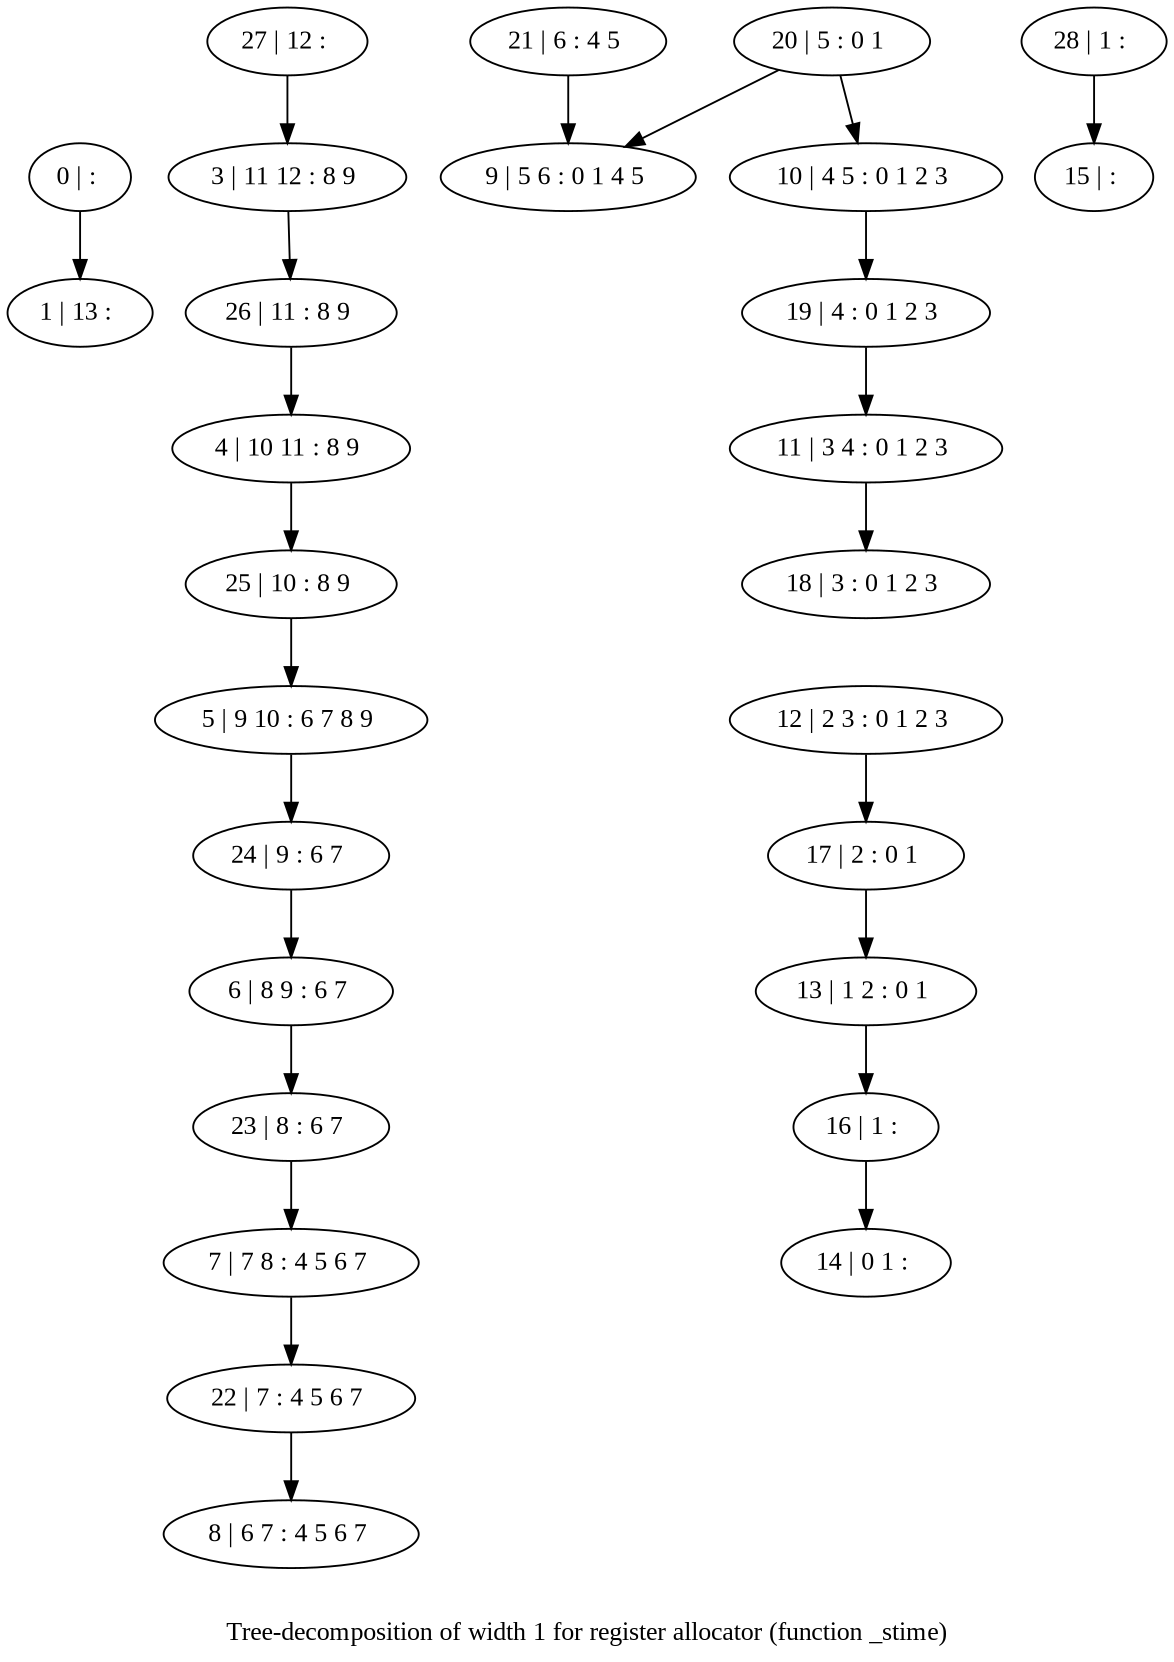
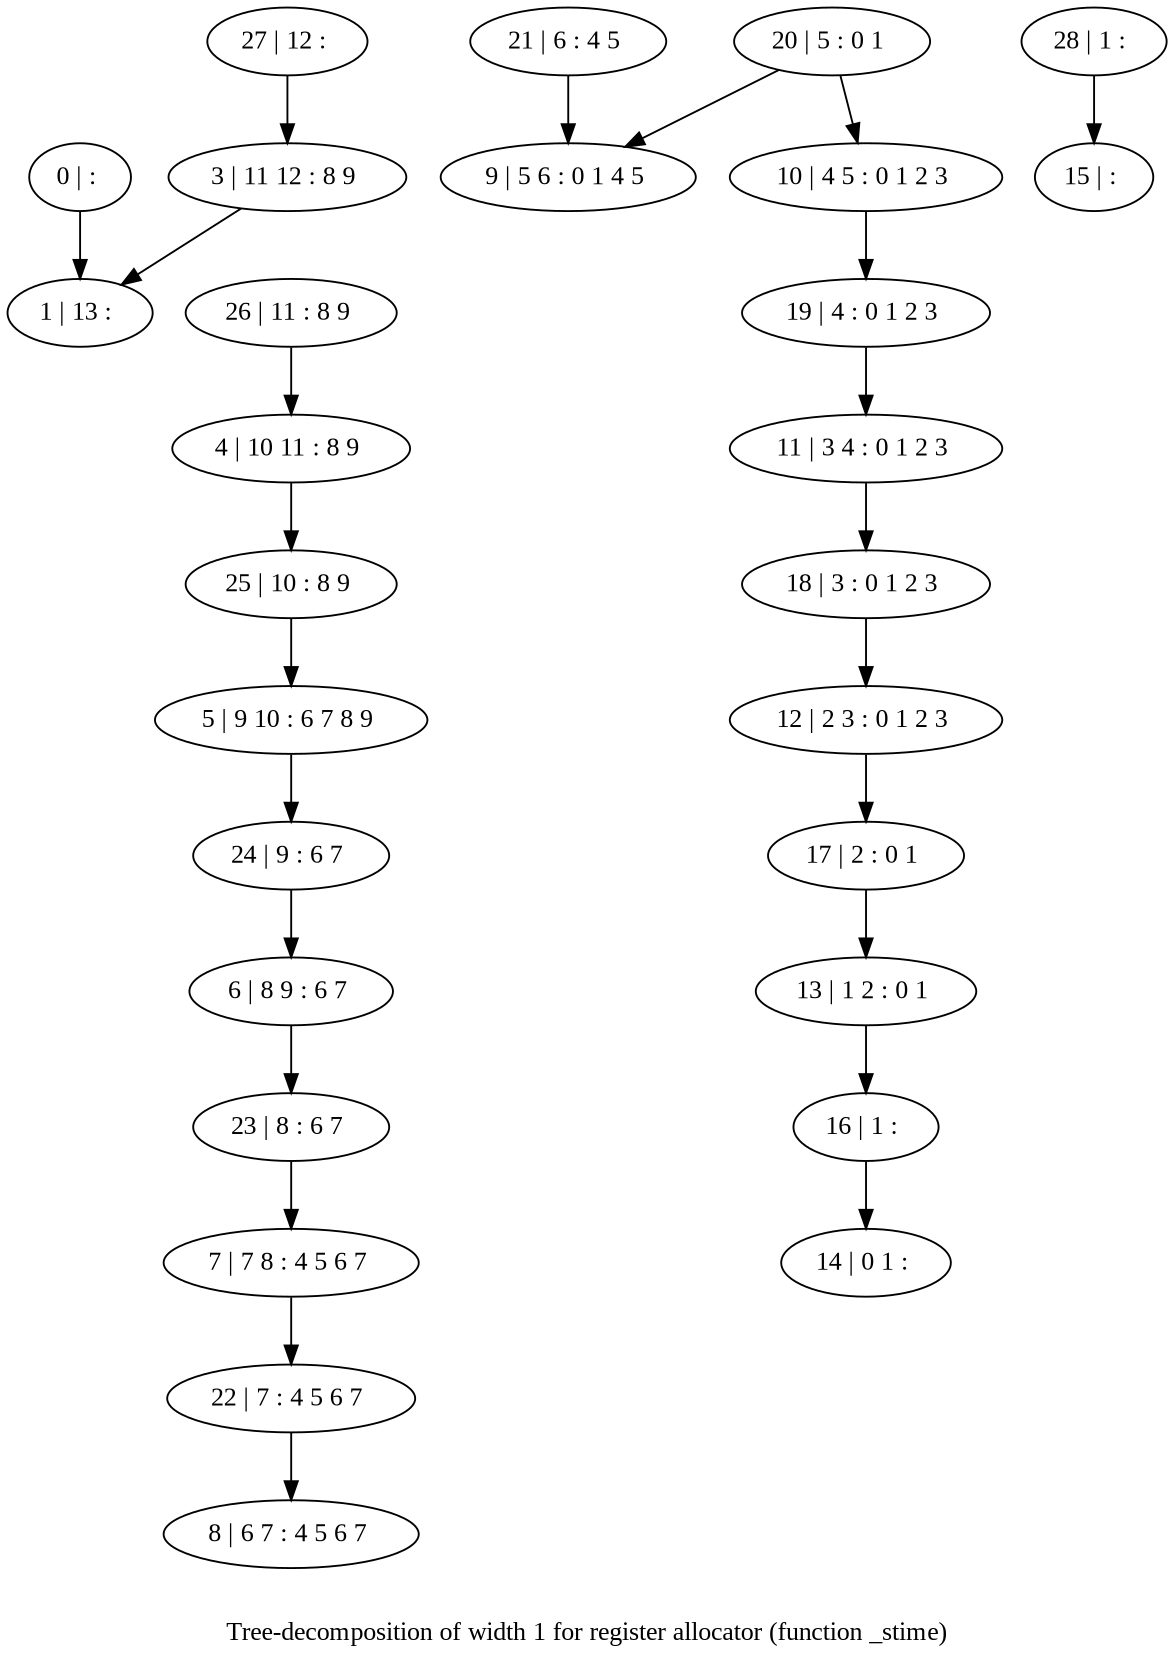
(289, 236) -> (189, 241)
none -> (866, 643)
